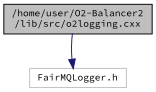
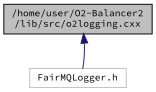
(72, 46) -> (84, 56)
